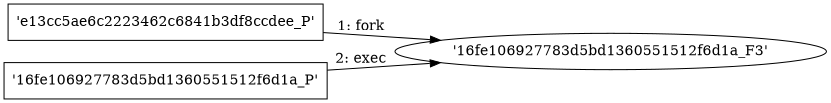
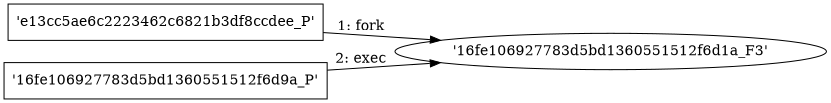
(166, 22) -> (166, 22)
(166, 81) -> (166, 81)
